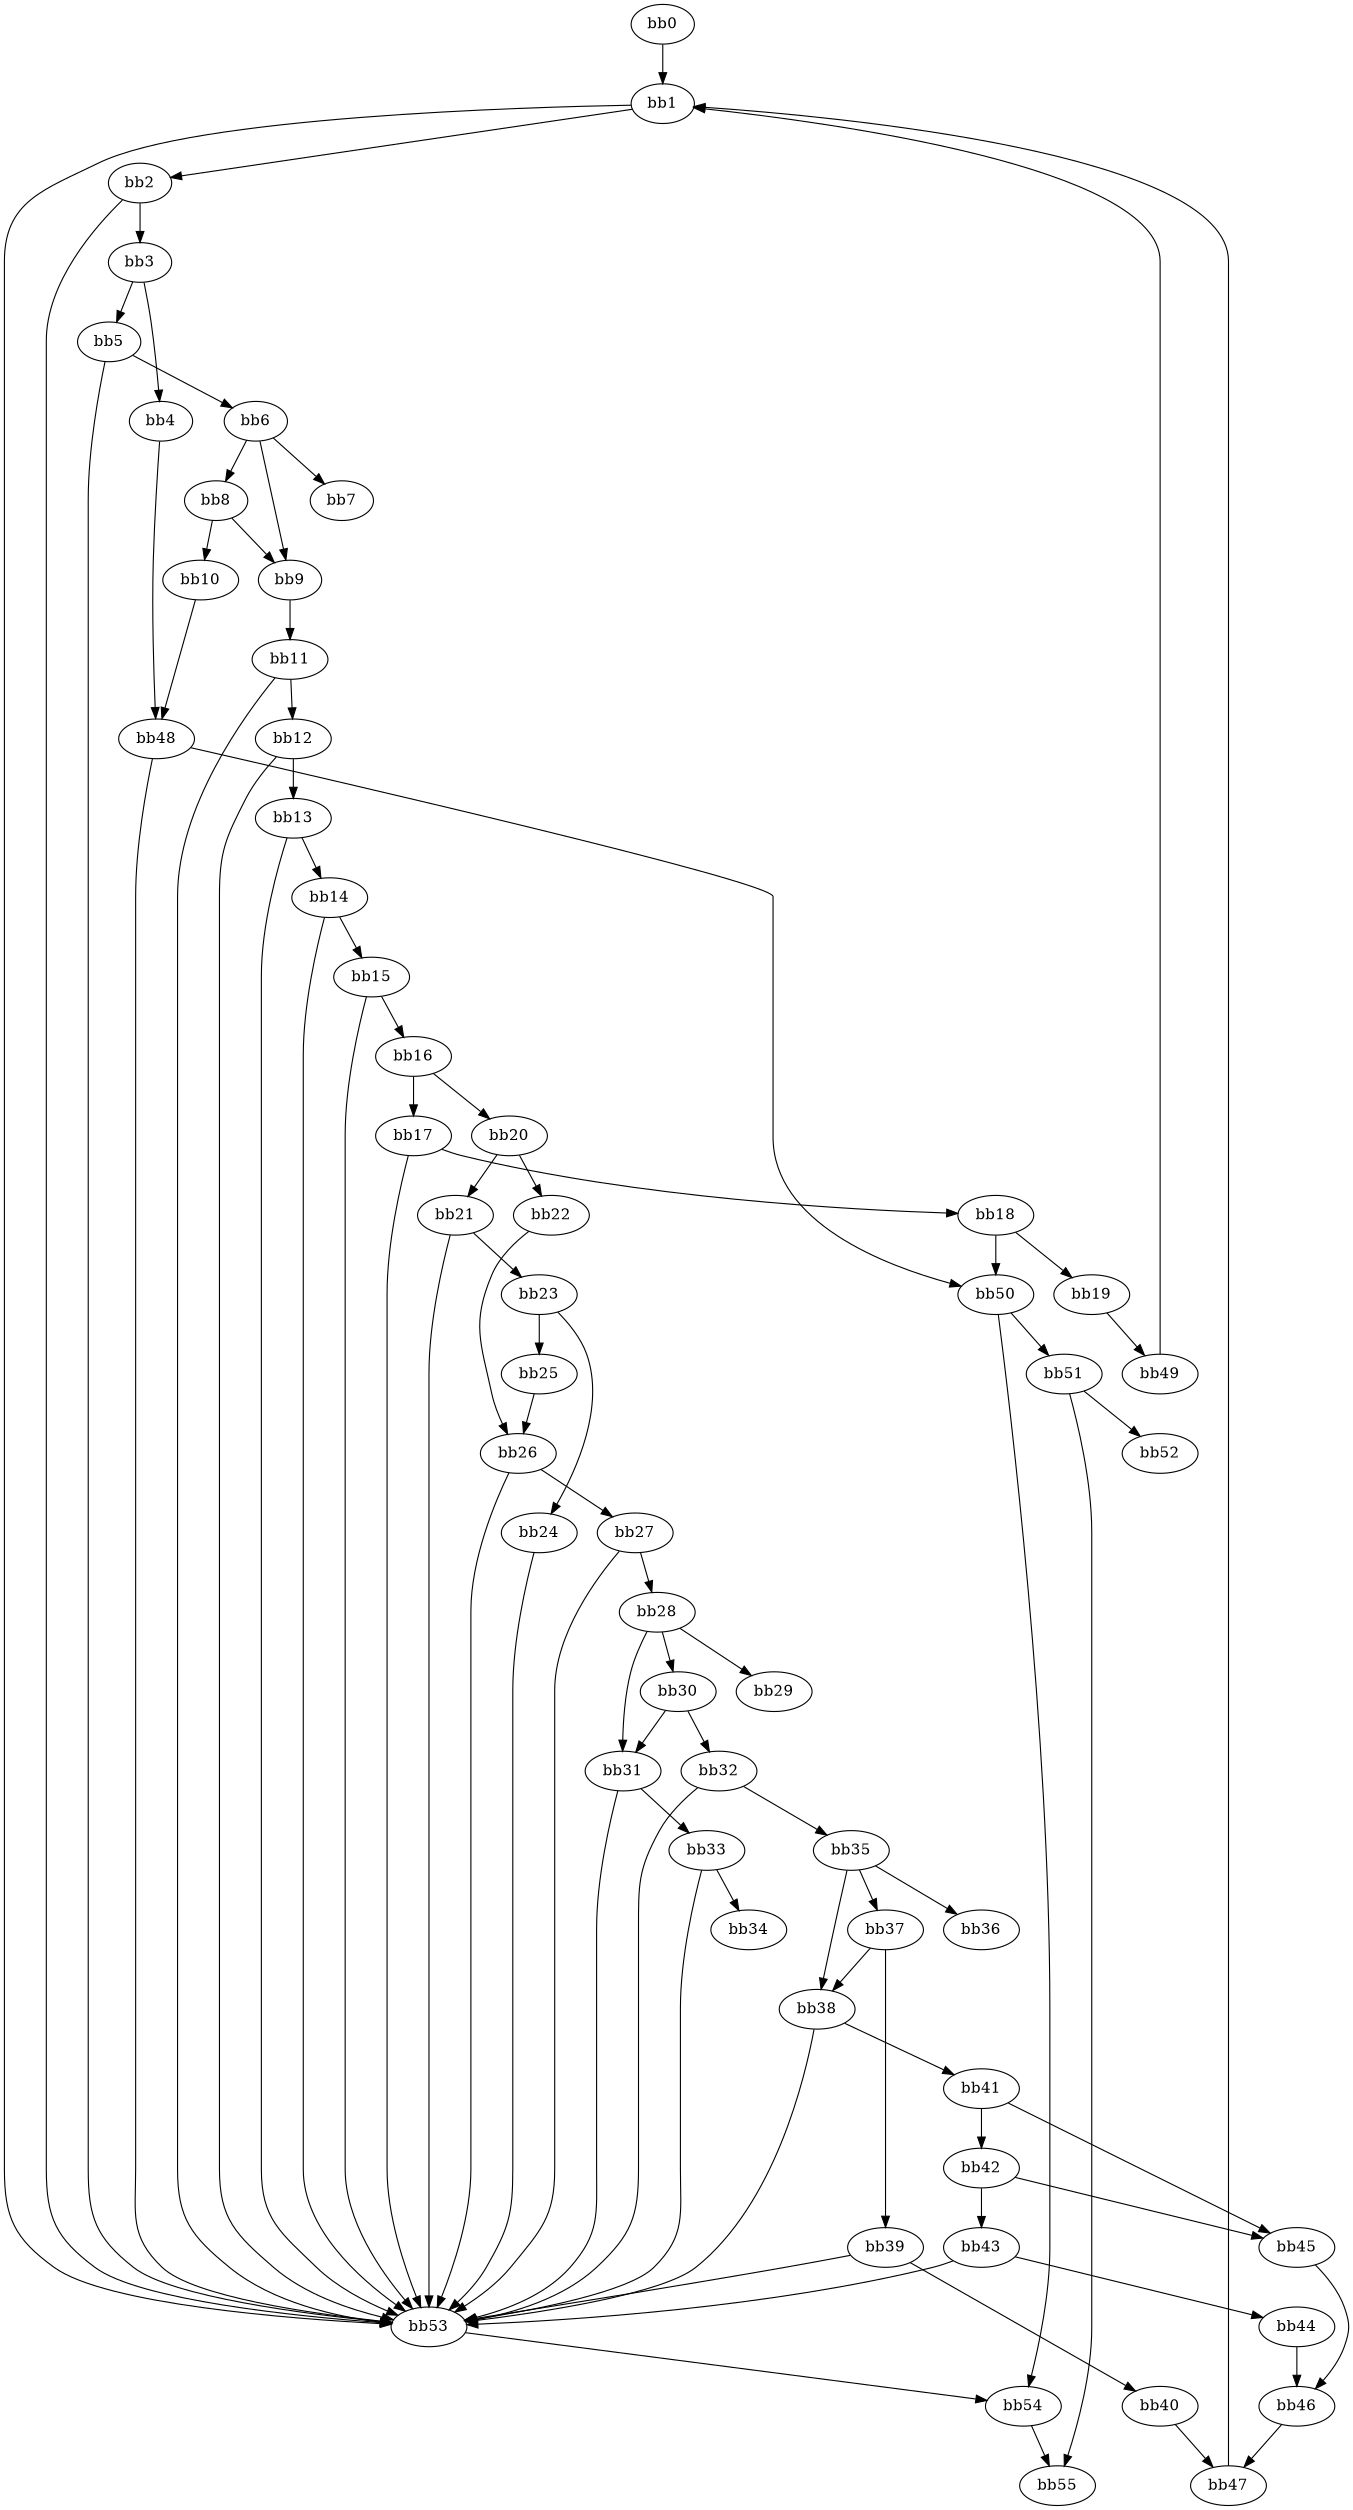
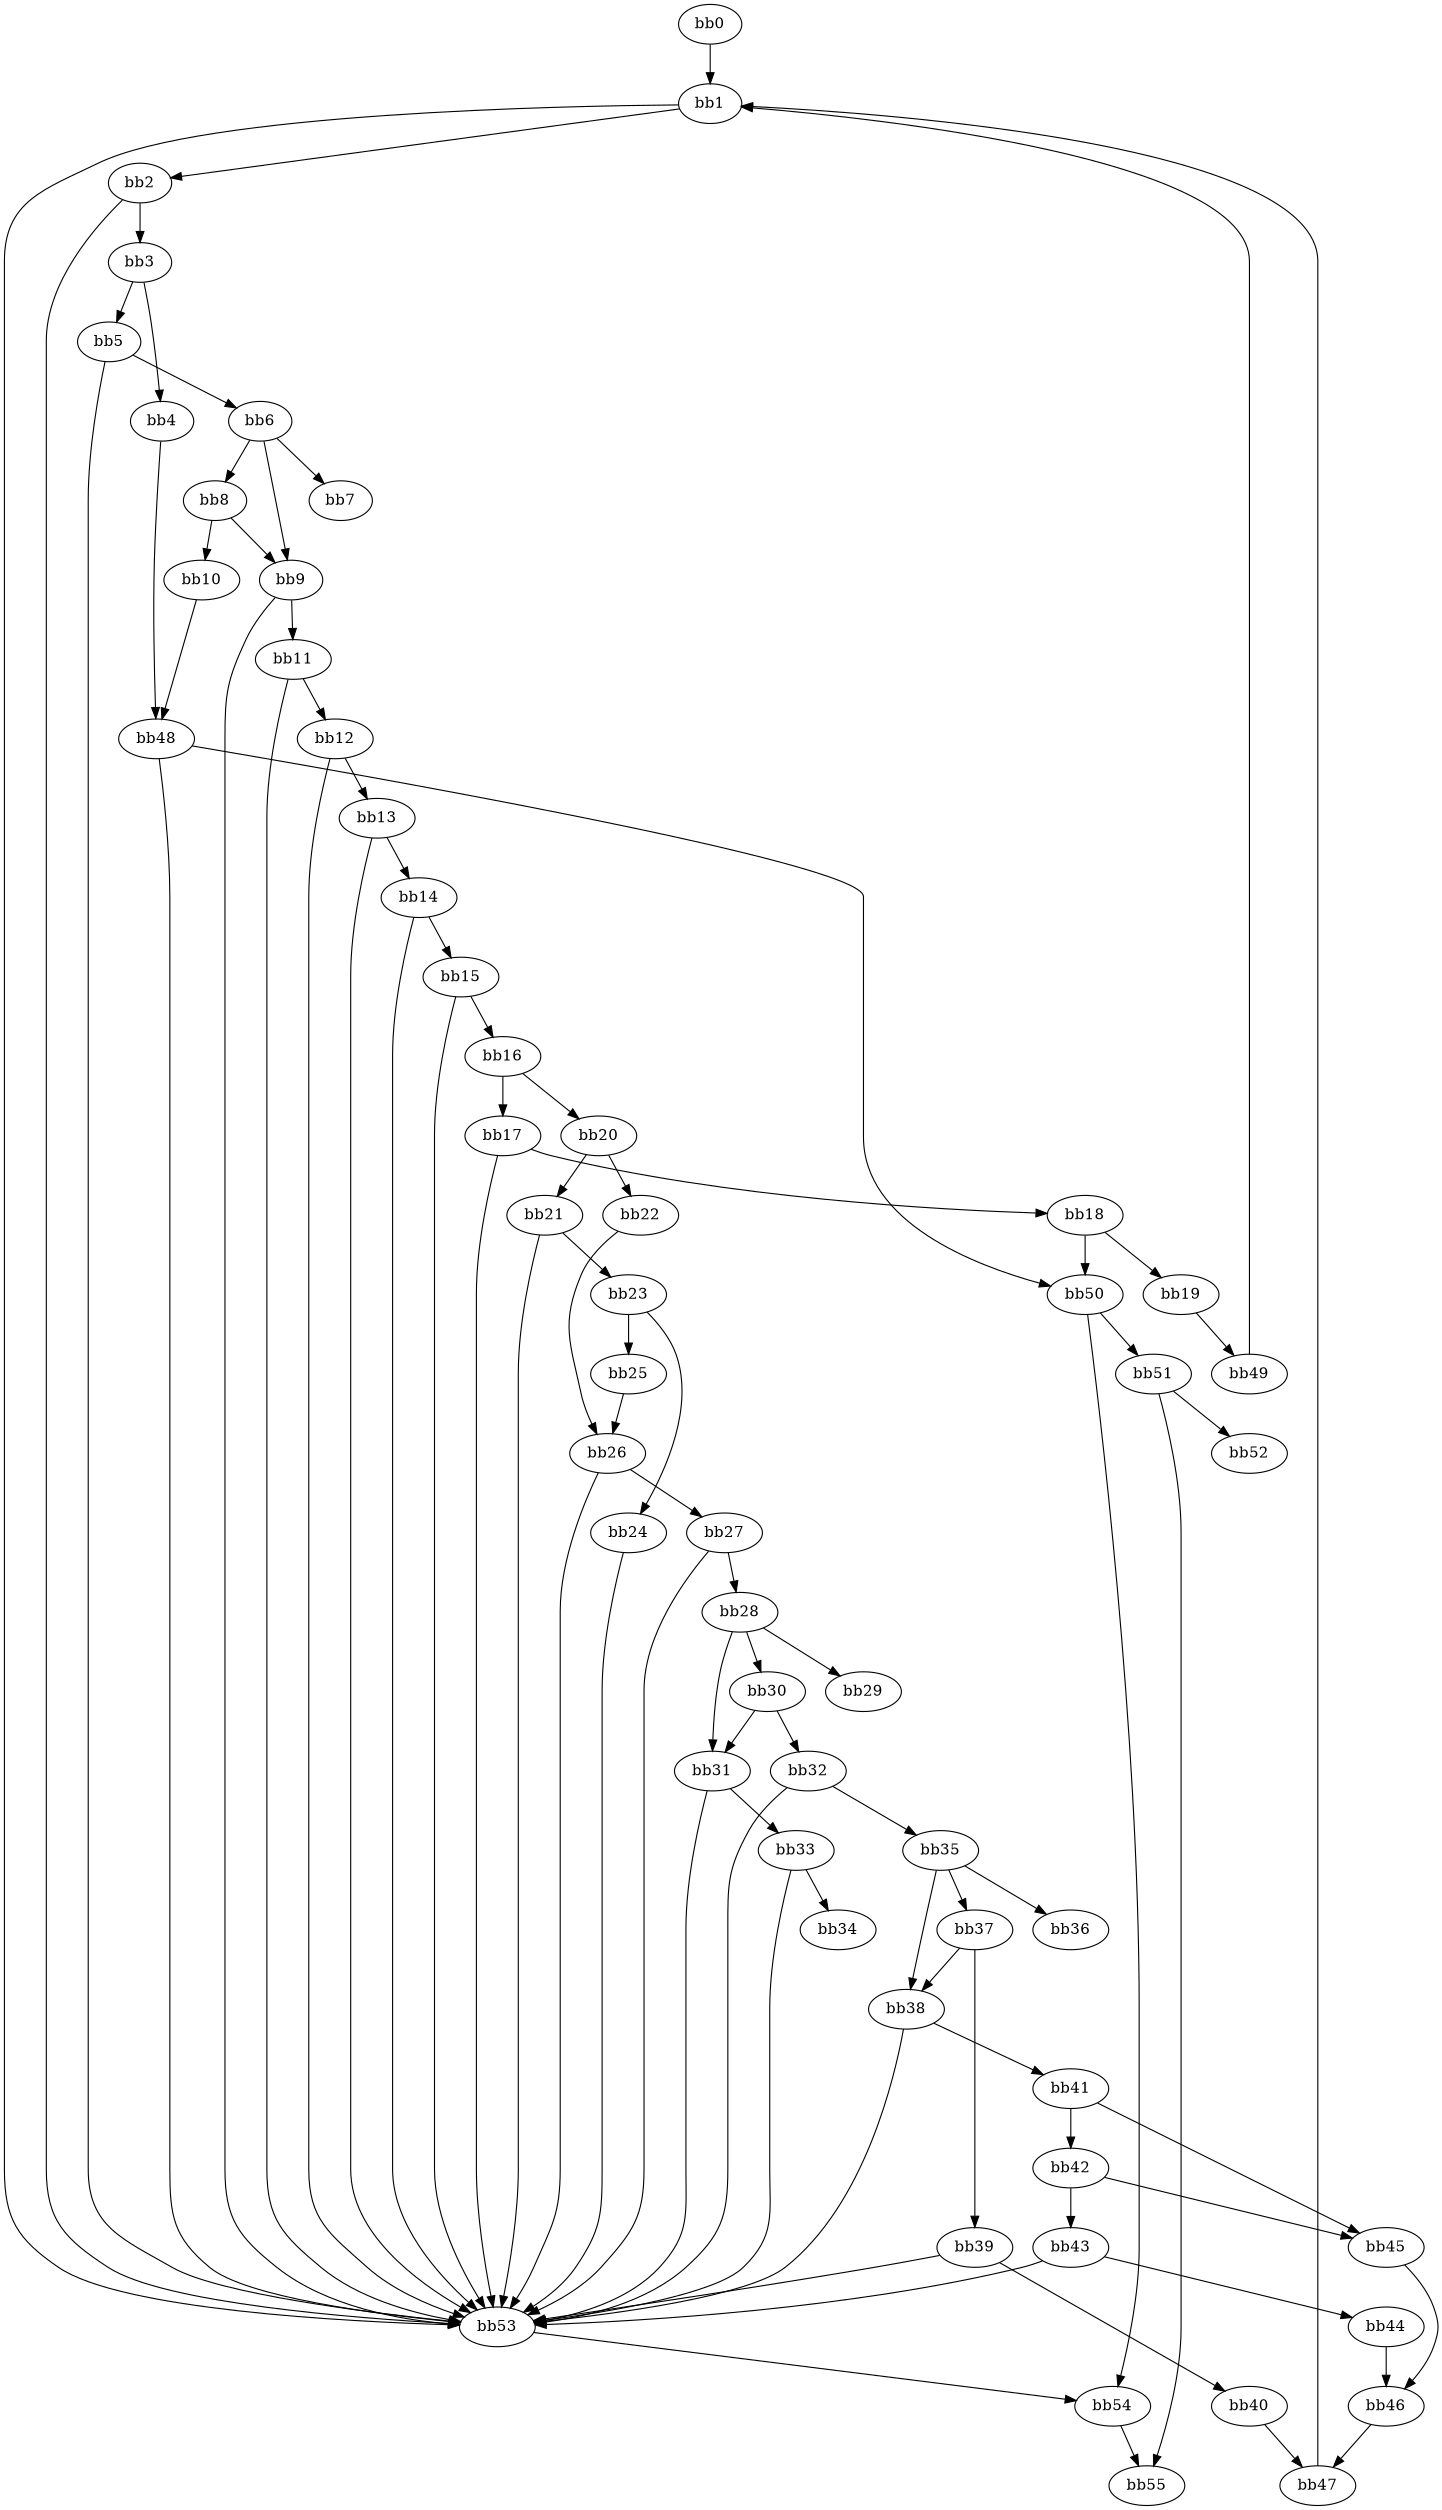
none -> (225, 1527)
